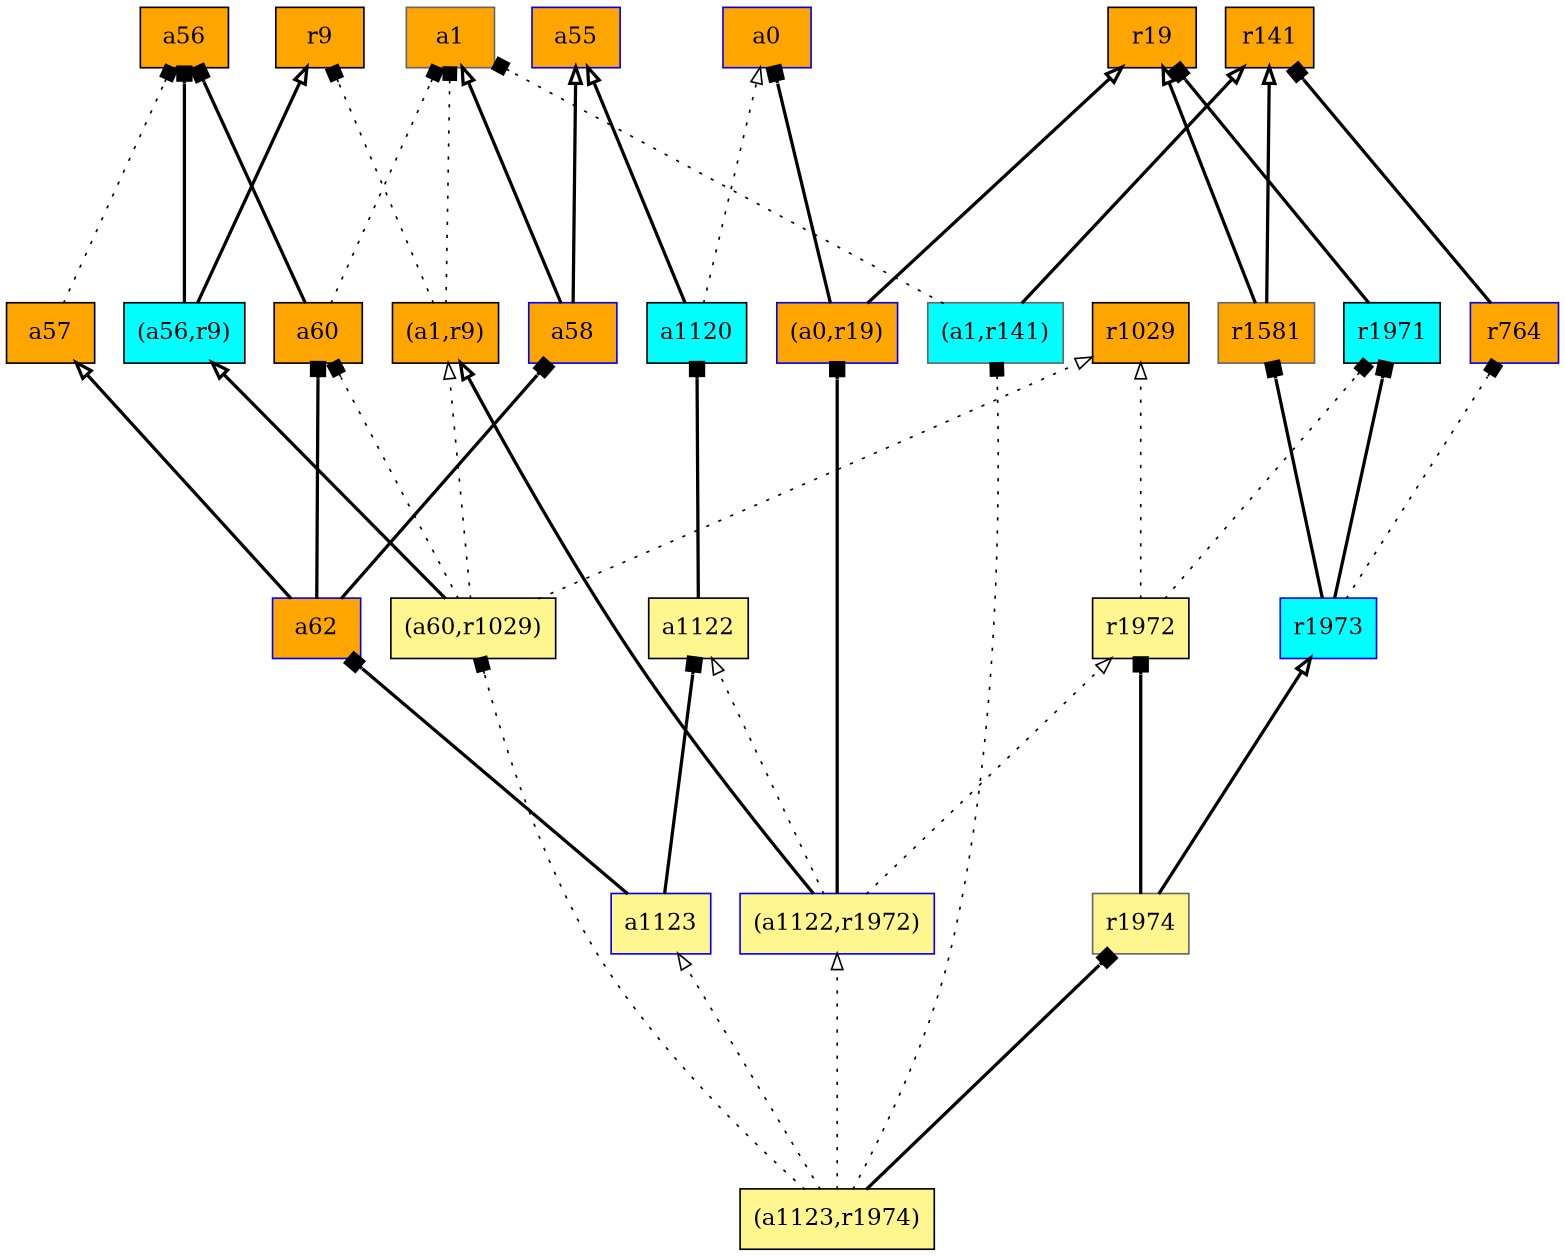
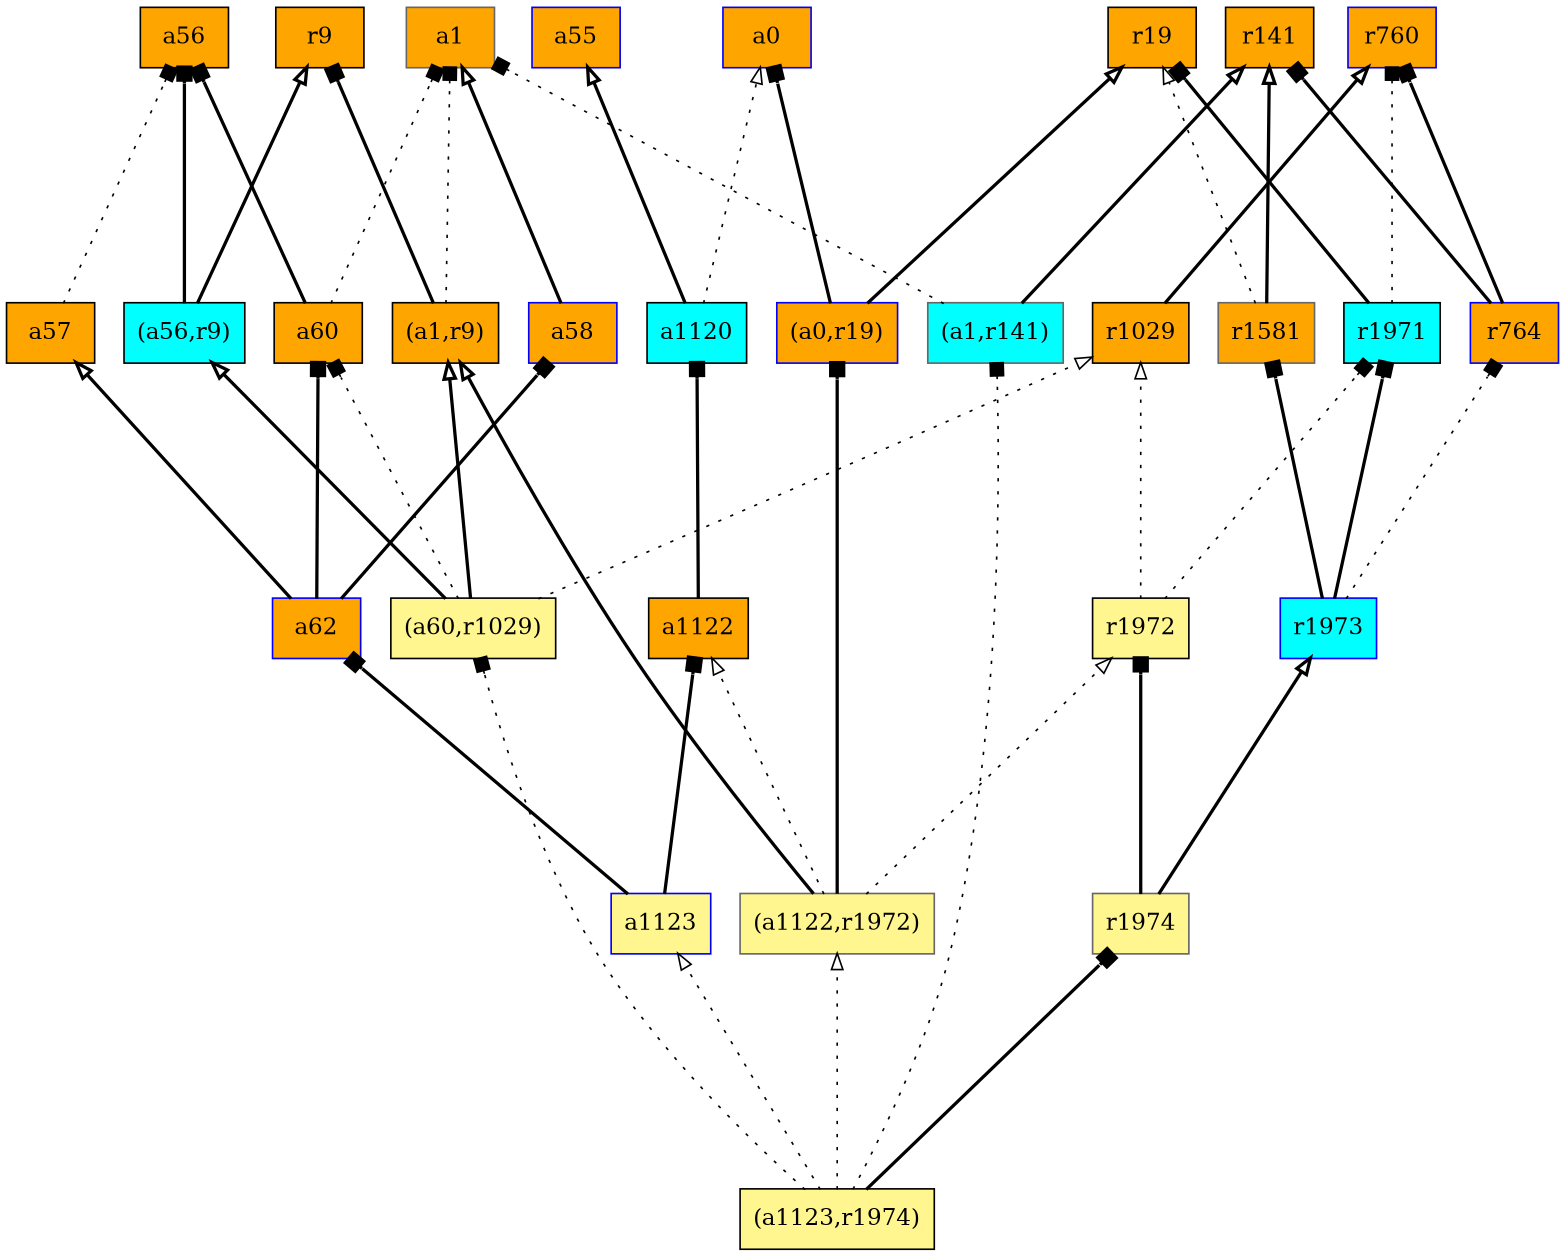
none -> (1392, 38)
(574, 193) -> none
(1212, 193) -> (1212, 193)
(391, 204) -> (391, 204)
(460, 489) -> (460, 489)
(698, 628) -> (698, 628)
(837, 924) -> (837, 924)
